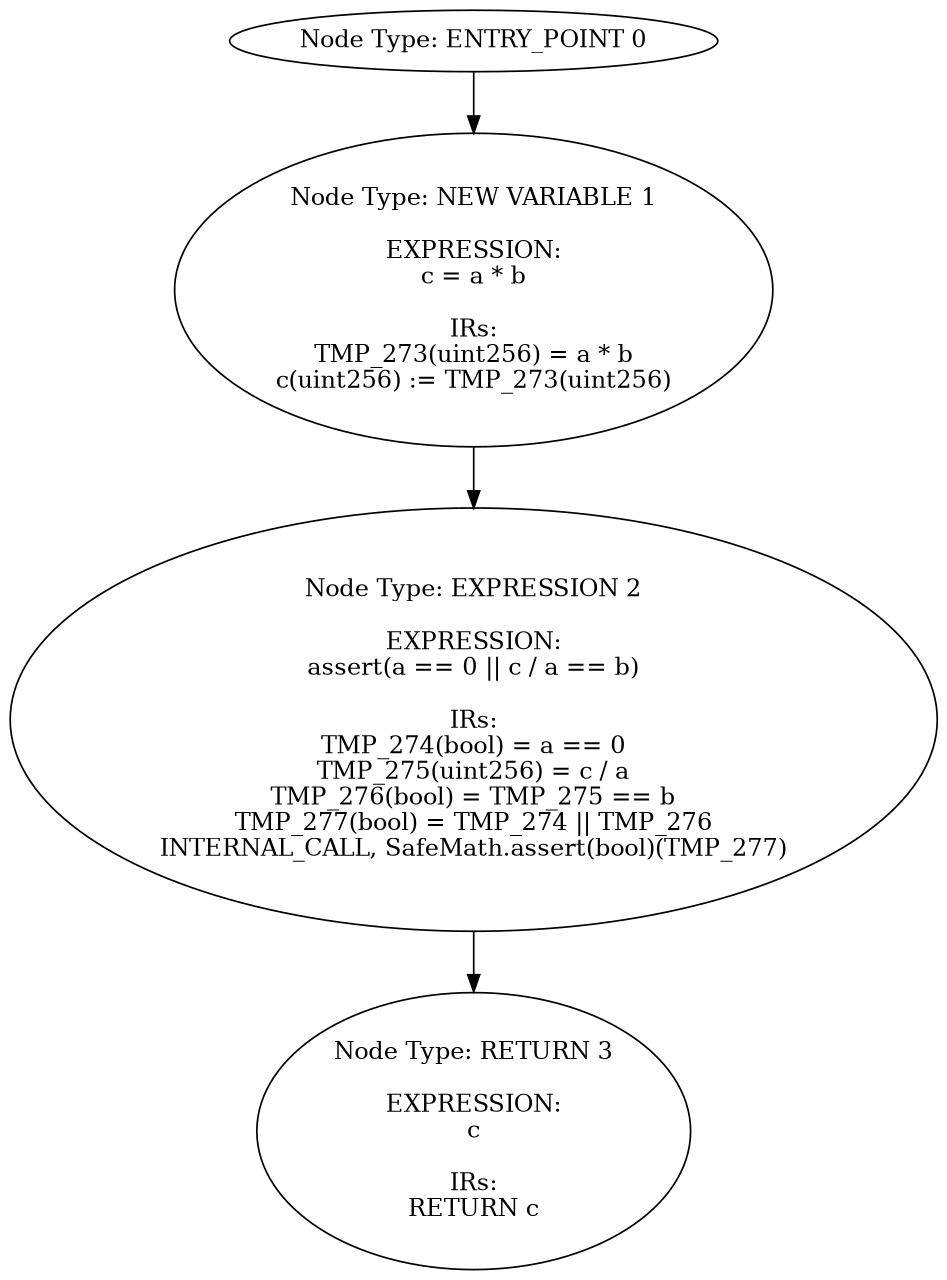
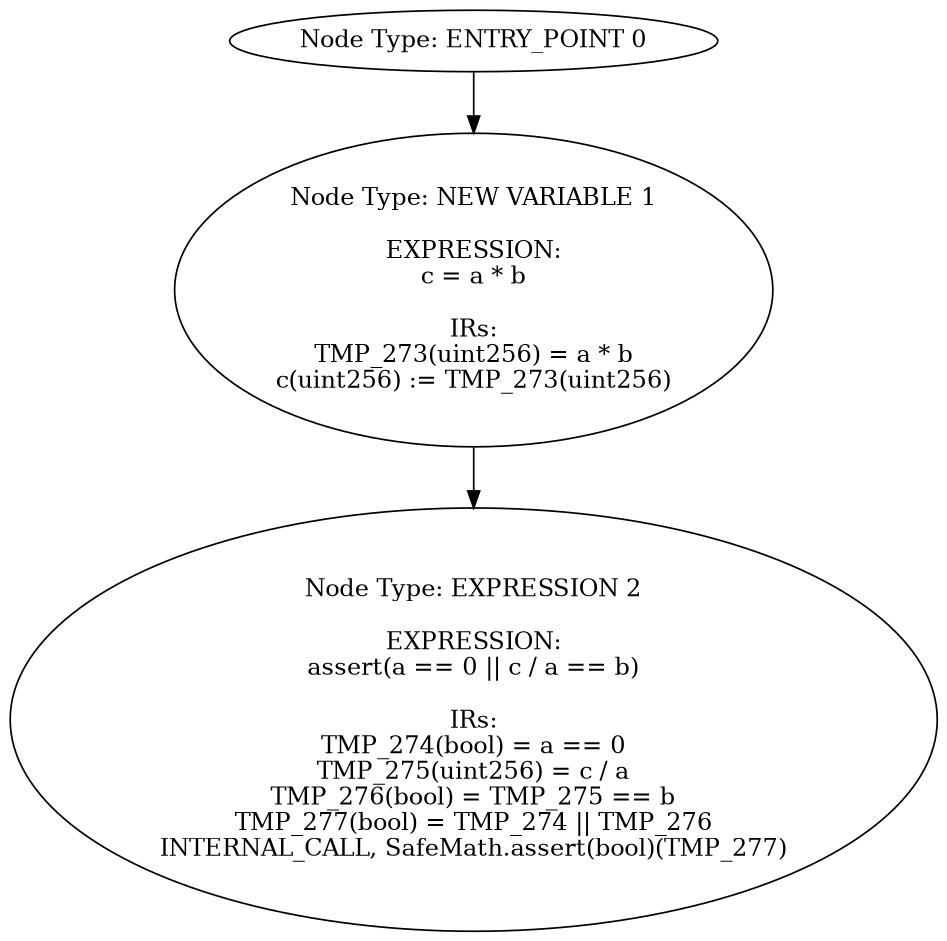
(474, 1131) -> none
